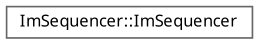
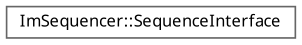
(130, 22) -> (151, 22)
